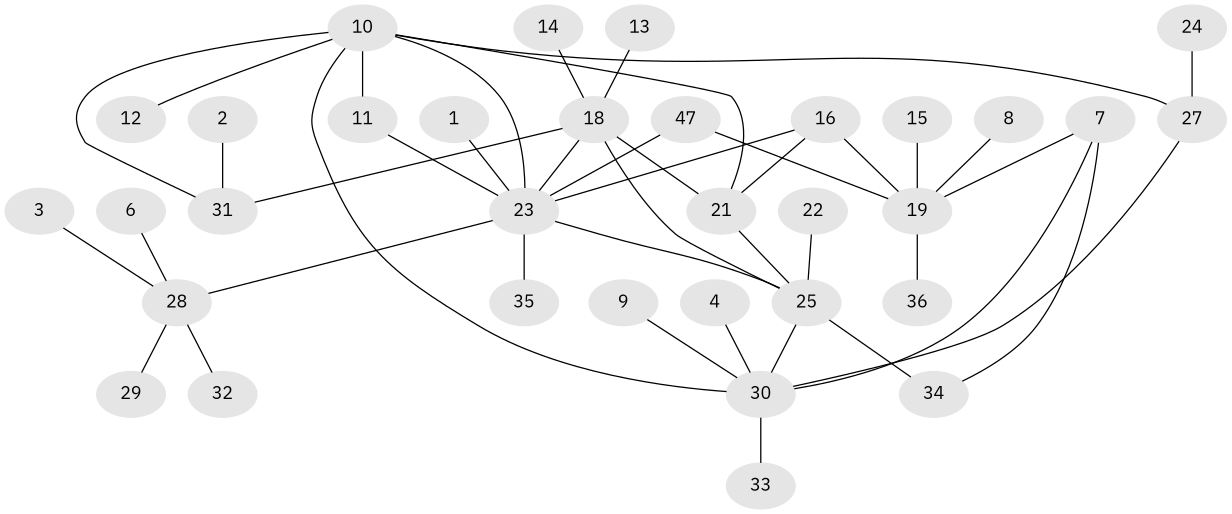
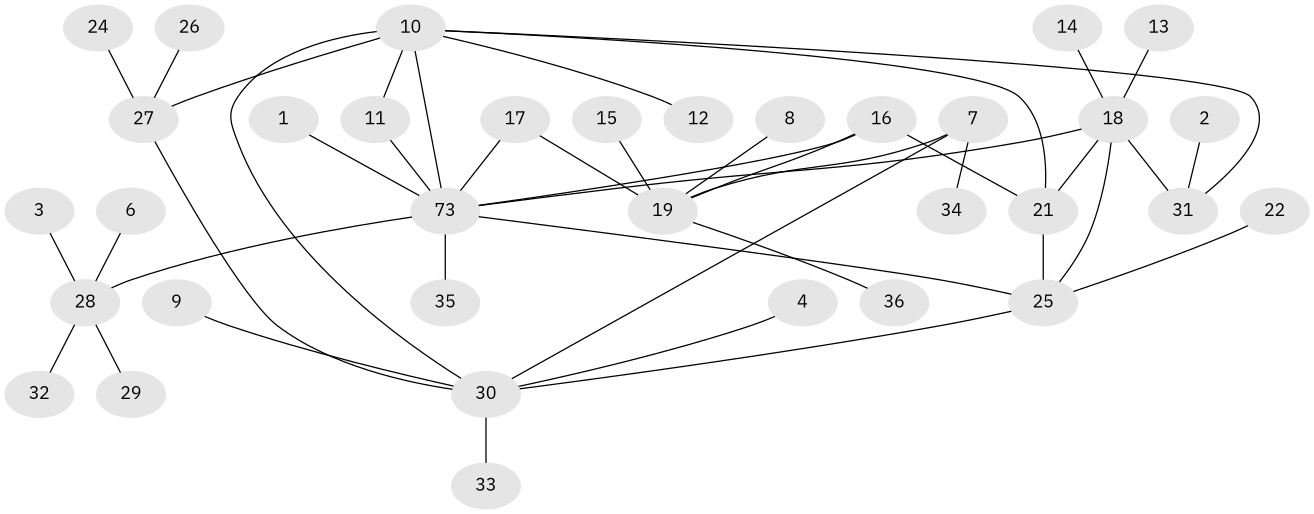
none -> (190, 28)
(686, 120) -> (515, 120)
(524, 211) -> (445, 211)
(870, 349) -> none
